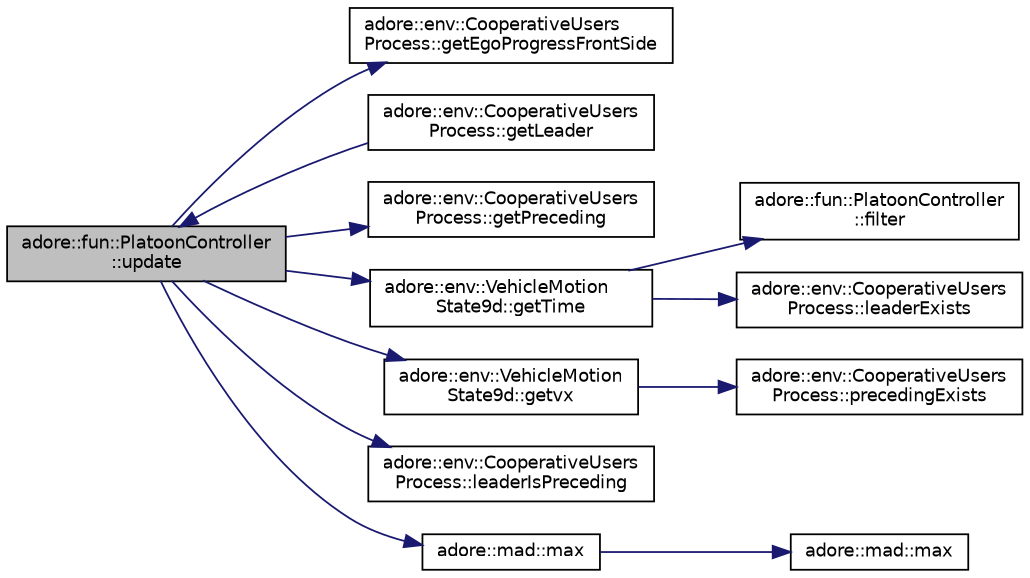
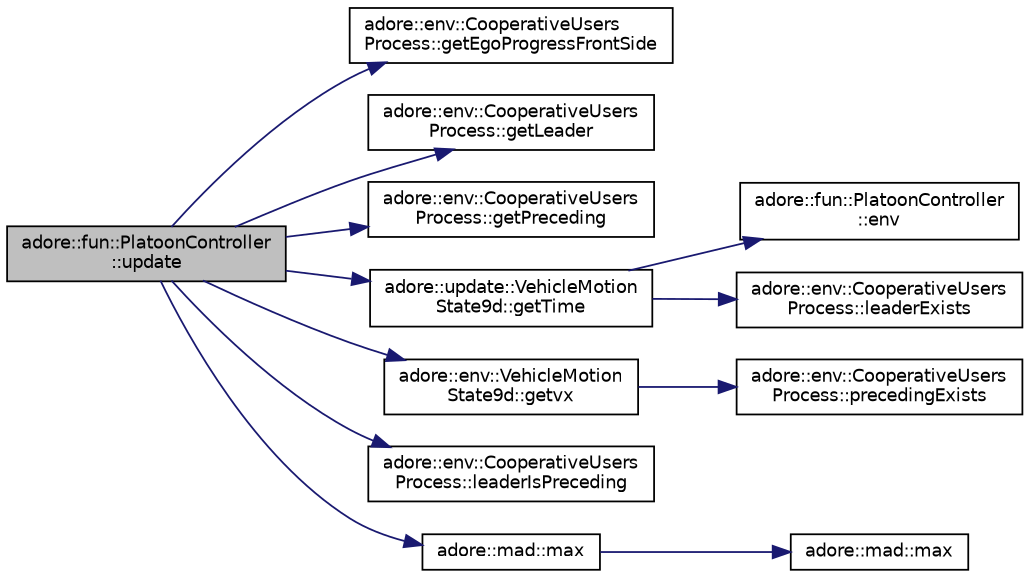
(280, 177) -> (334, 187)
(880, 211) -> (880, 211)
(511, 298) -> (511, 298)
